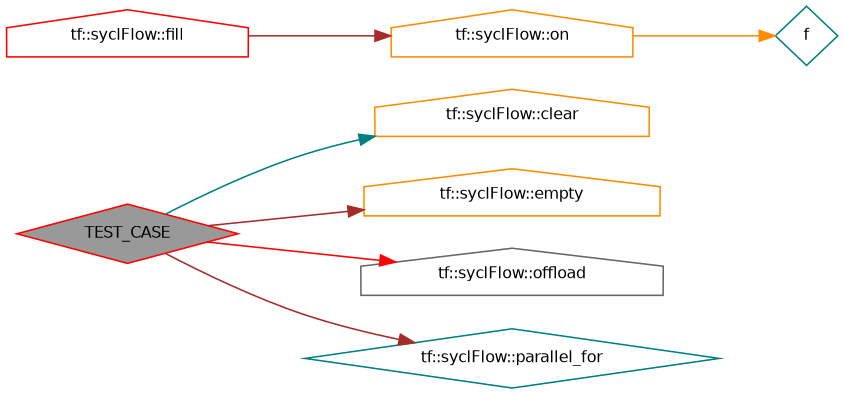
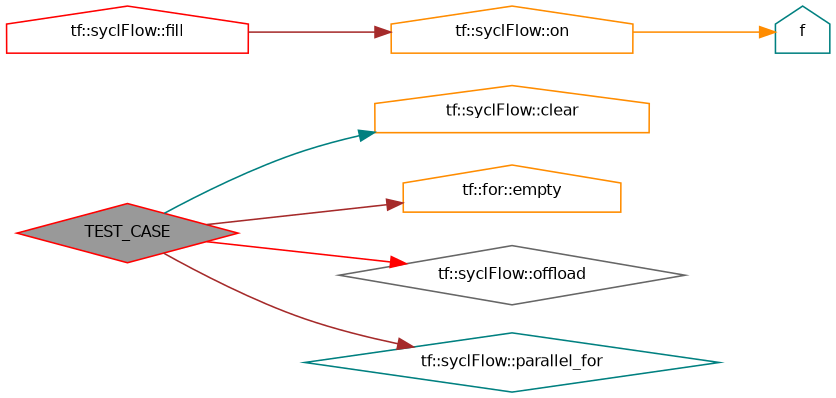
(807, 36) -> (803, 32)
(512, 195) -> (512, 191)
(512, 274) -> (512, 275)
